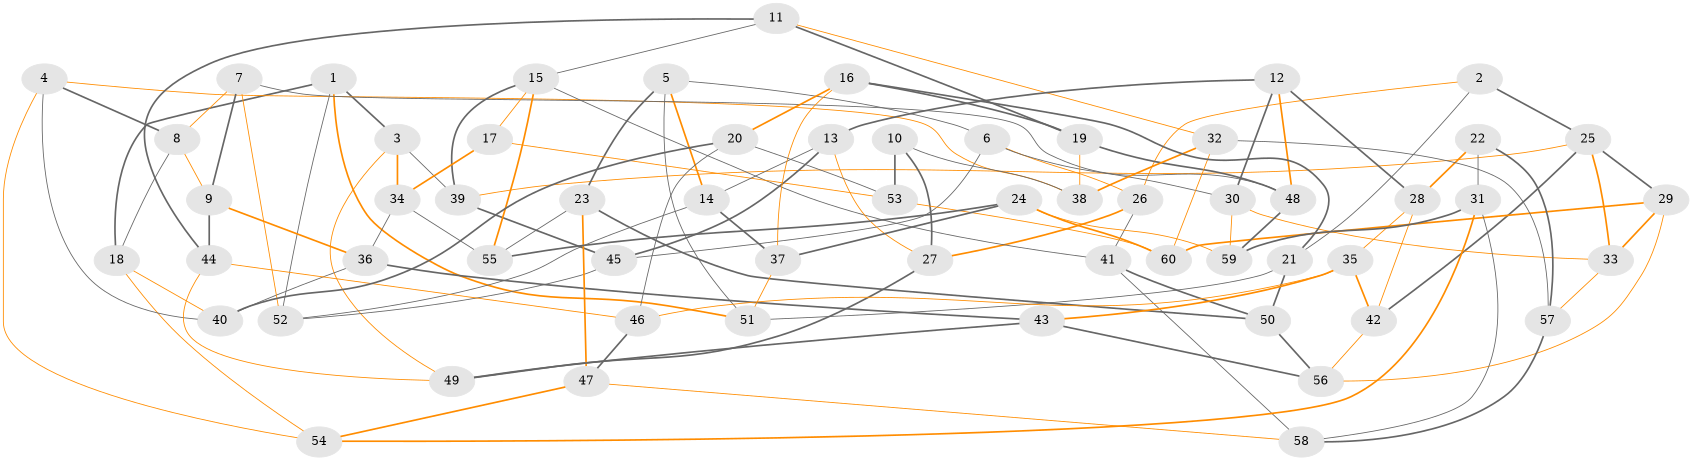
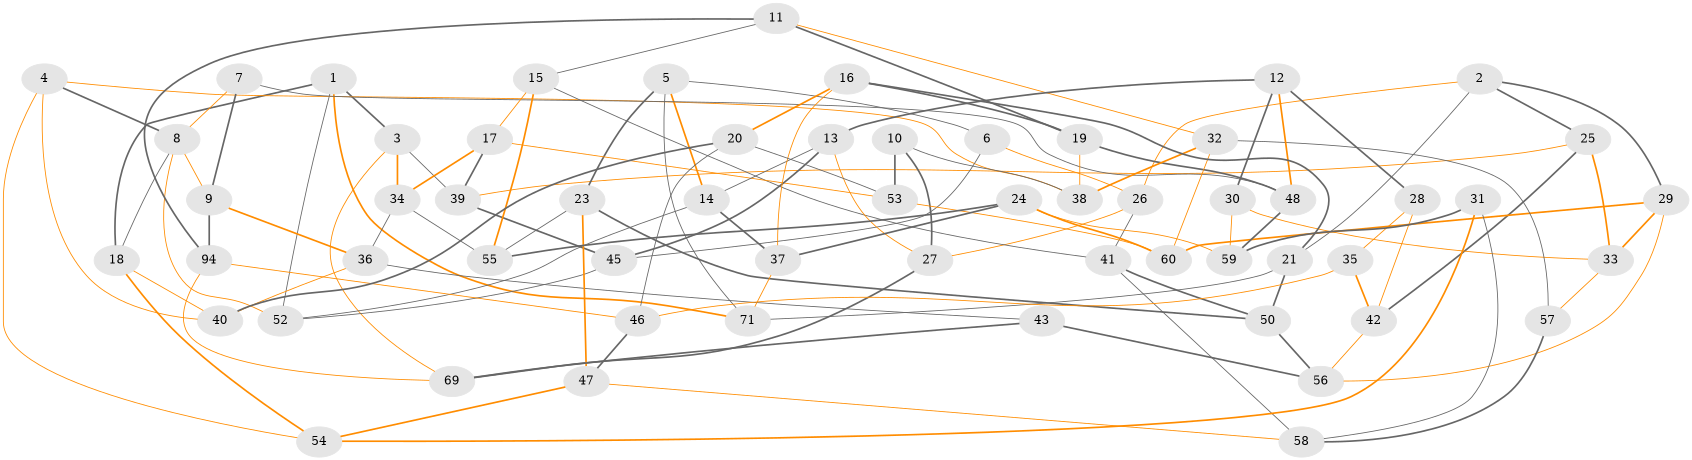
(462, 121) -> (474, 170)
(1478, 139) -> none
(1627, 170) -> (1597, 111)
(1155, 182) -> none
(260, 200) -> (172, 262)
(1038, 236) -> (1038, 236)
(68, 247) -> (68, 247)
(209, 260) -> (209, 260)
(294, 288) -> (294, 288)
(703, 298) -> (703, 298)
(1187, 305) -> none
(748, 321) -> (748, 321)
(208, 361) -> (208, 361)
(452, 381) -> (452, 381)
